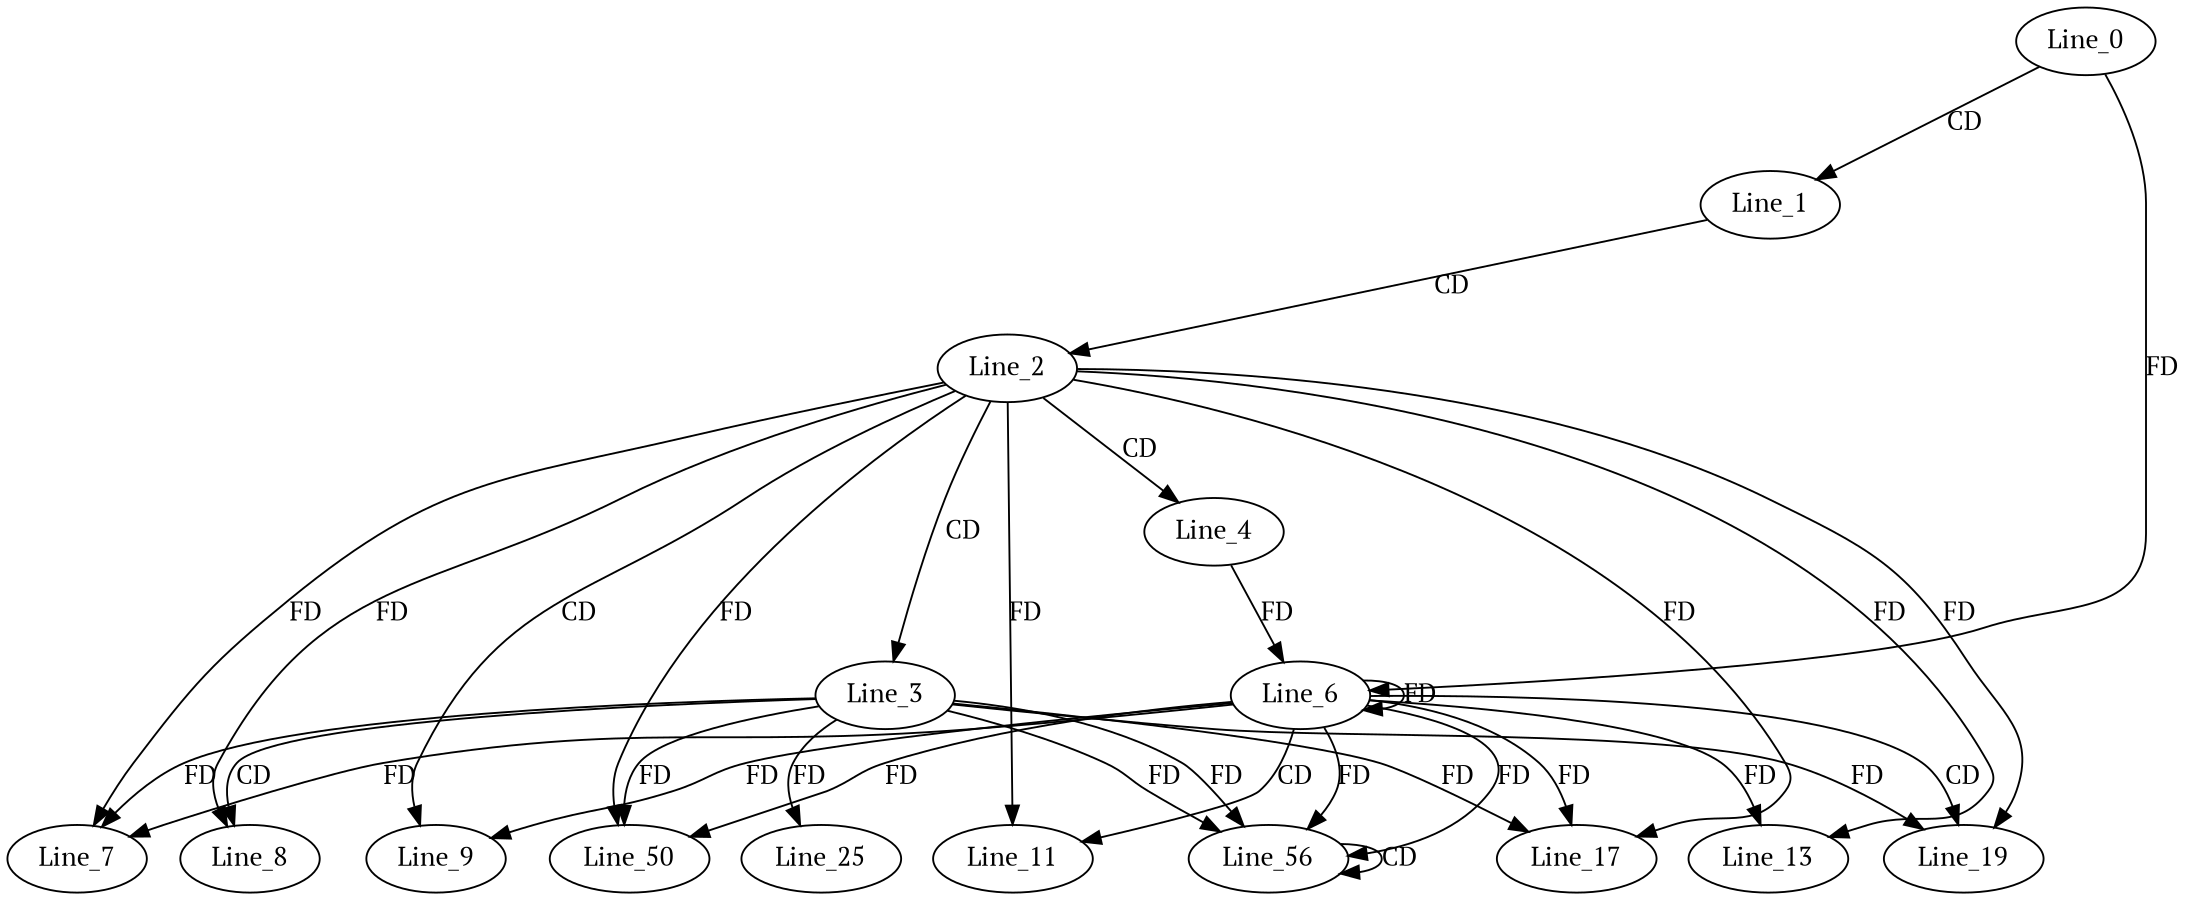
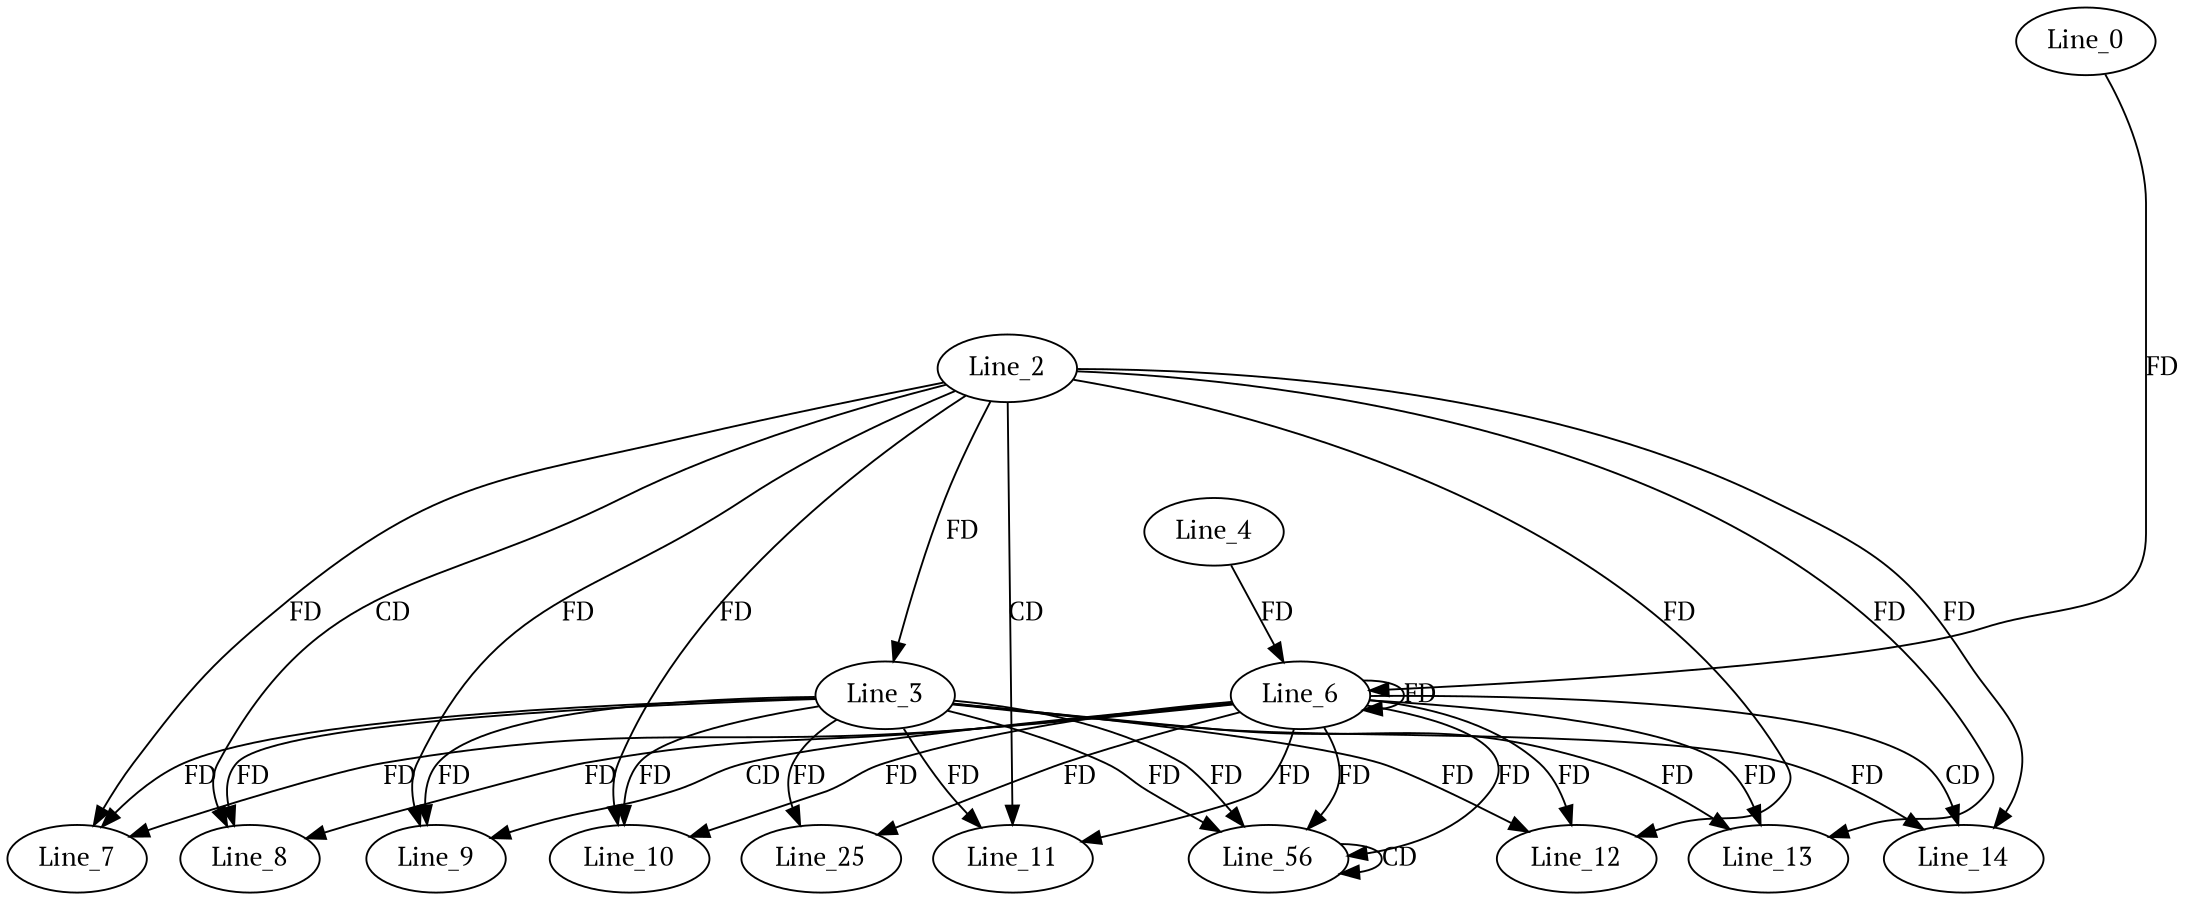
(1770, 205) -> none
(1103, 444) -> none
(963, 532) -> (963, 532)
(393, 614) -> (393, 614)
(579, 614) -> (579, 614)
(1026, 614) -> (1026, 614)
none -> (513, 727)
none -> (1340, 734)
none -> (591, 762)
none -> (1065, 762)
none -> (933, 773)
(254, 777) -> (254, 777)
(763, 777) -> (763, 777)
(1295, 777) -> (1295, 777)
(630, 859) -> (630, 859)
(1577, 859) -> (1577, 859)
(1964, 859) -> (1964, 859)
